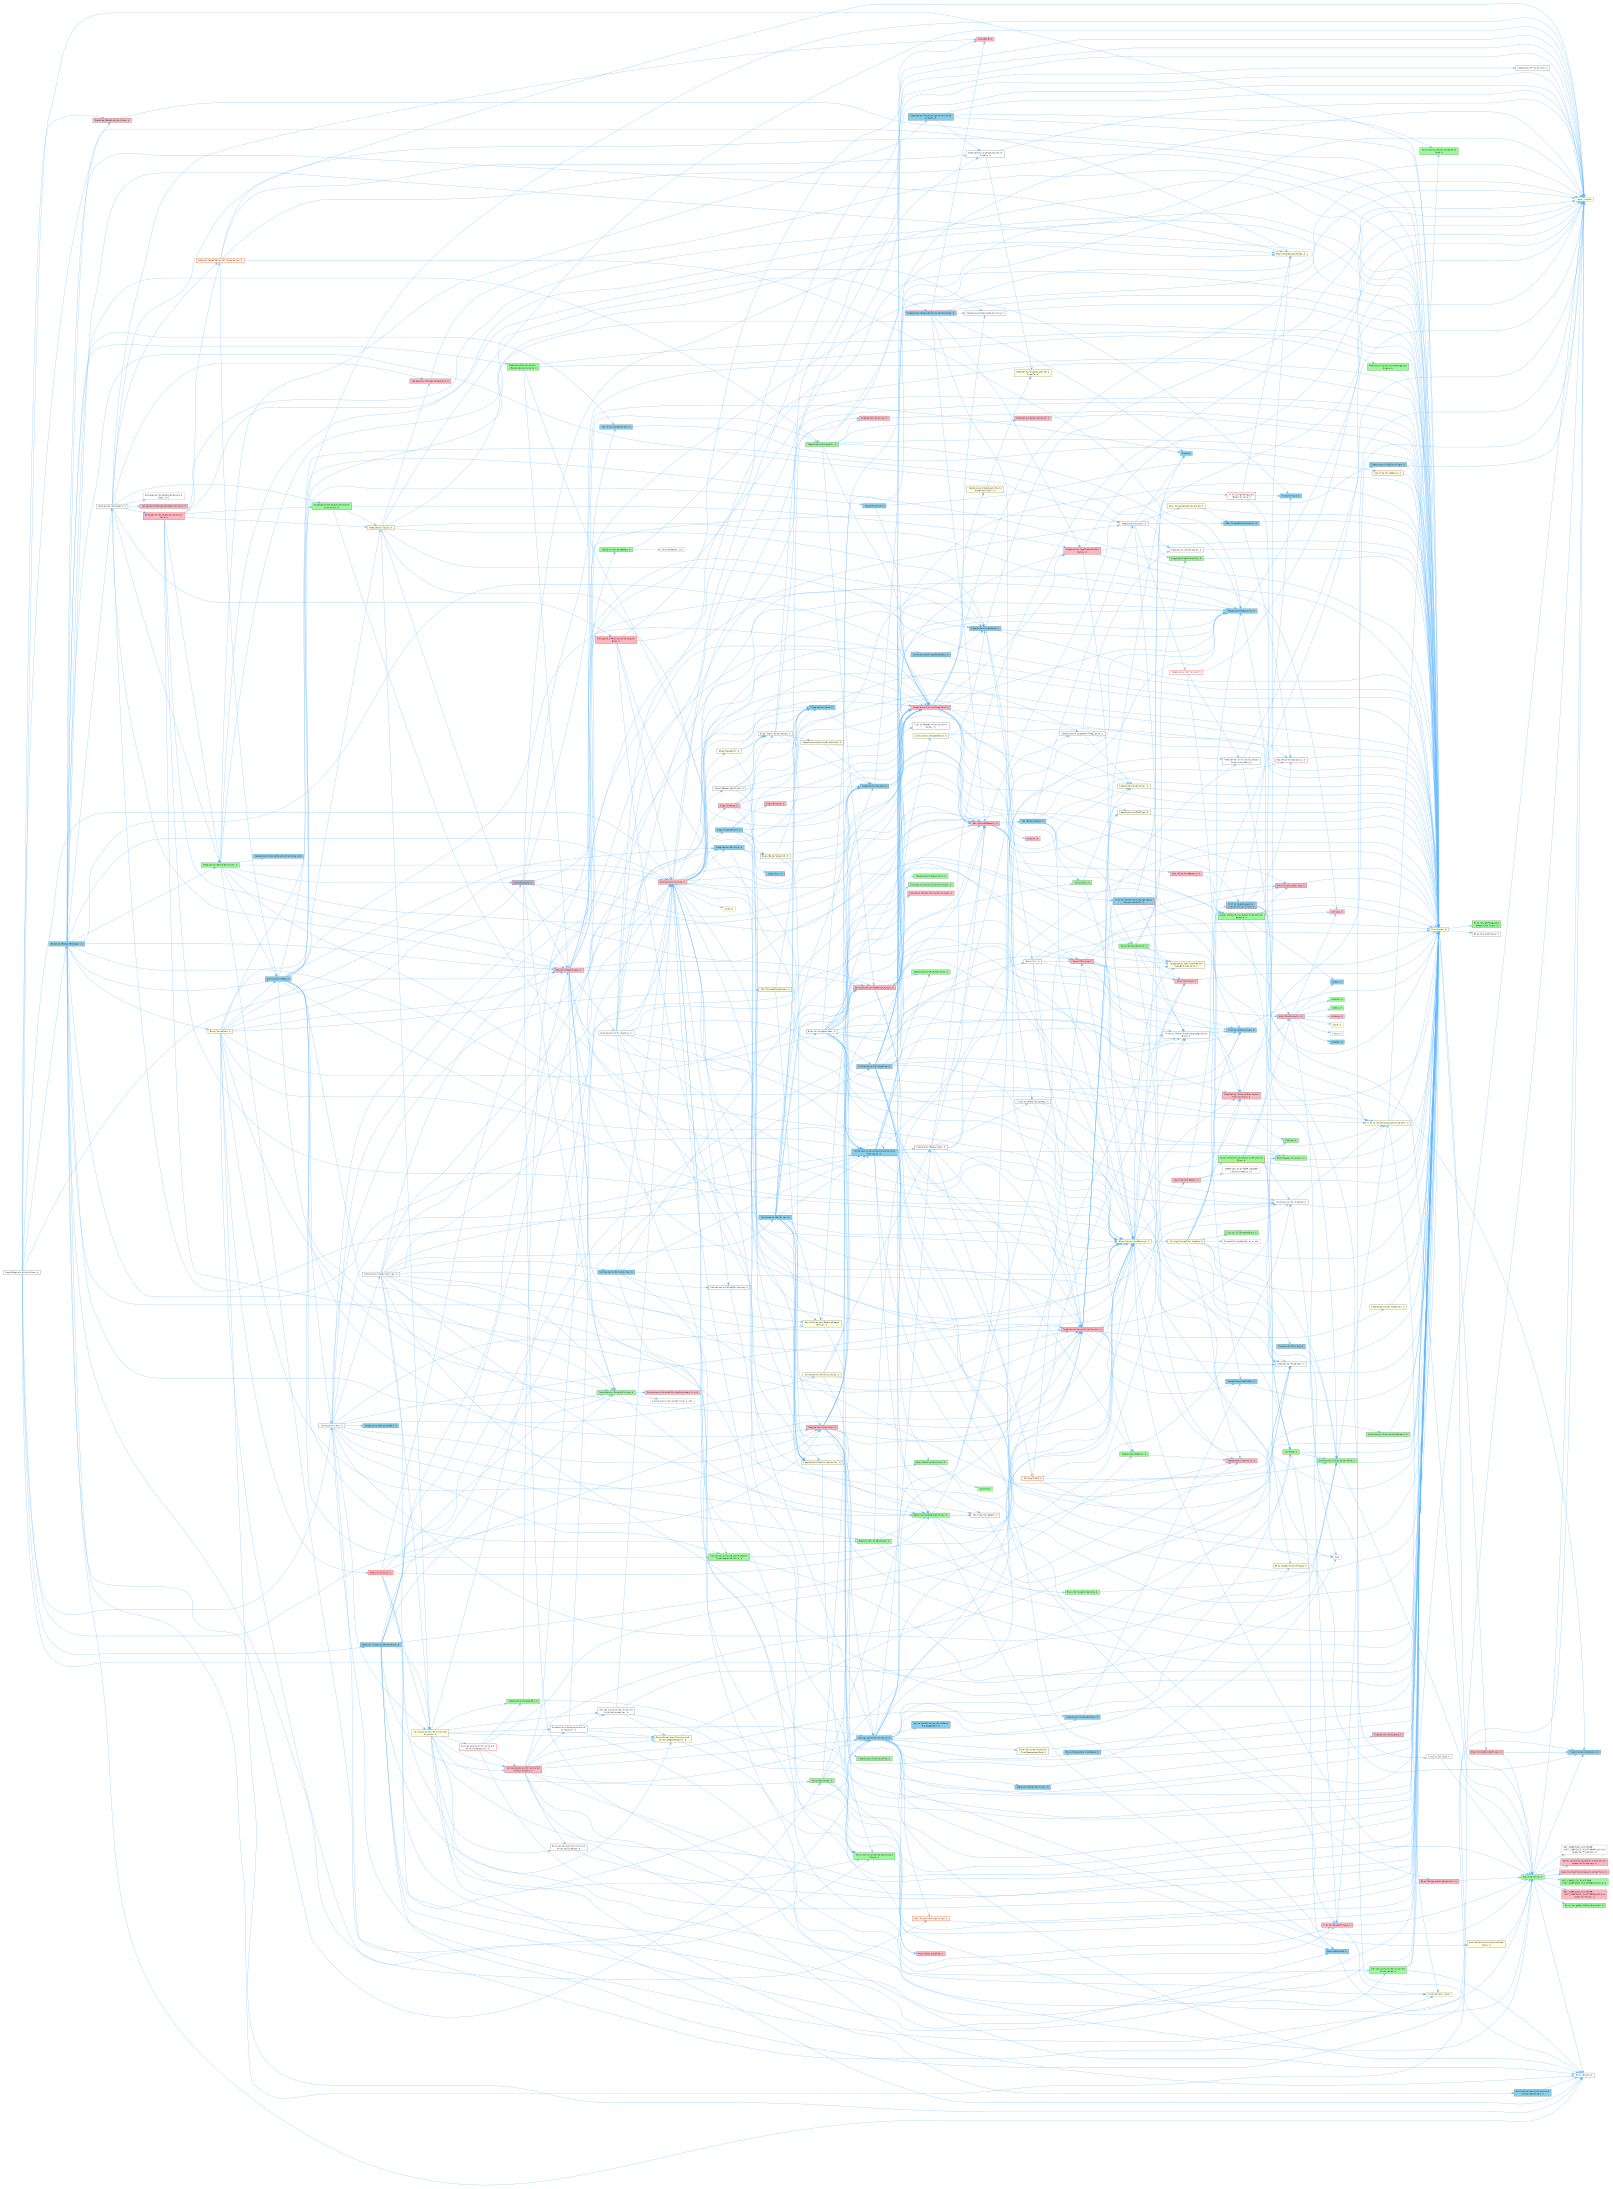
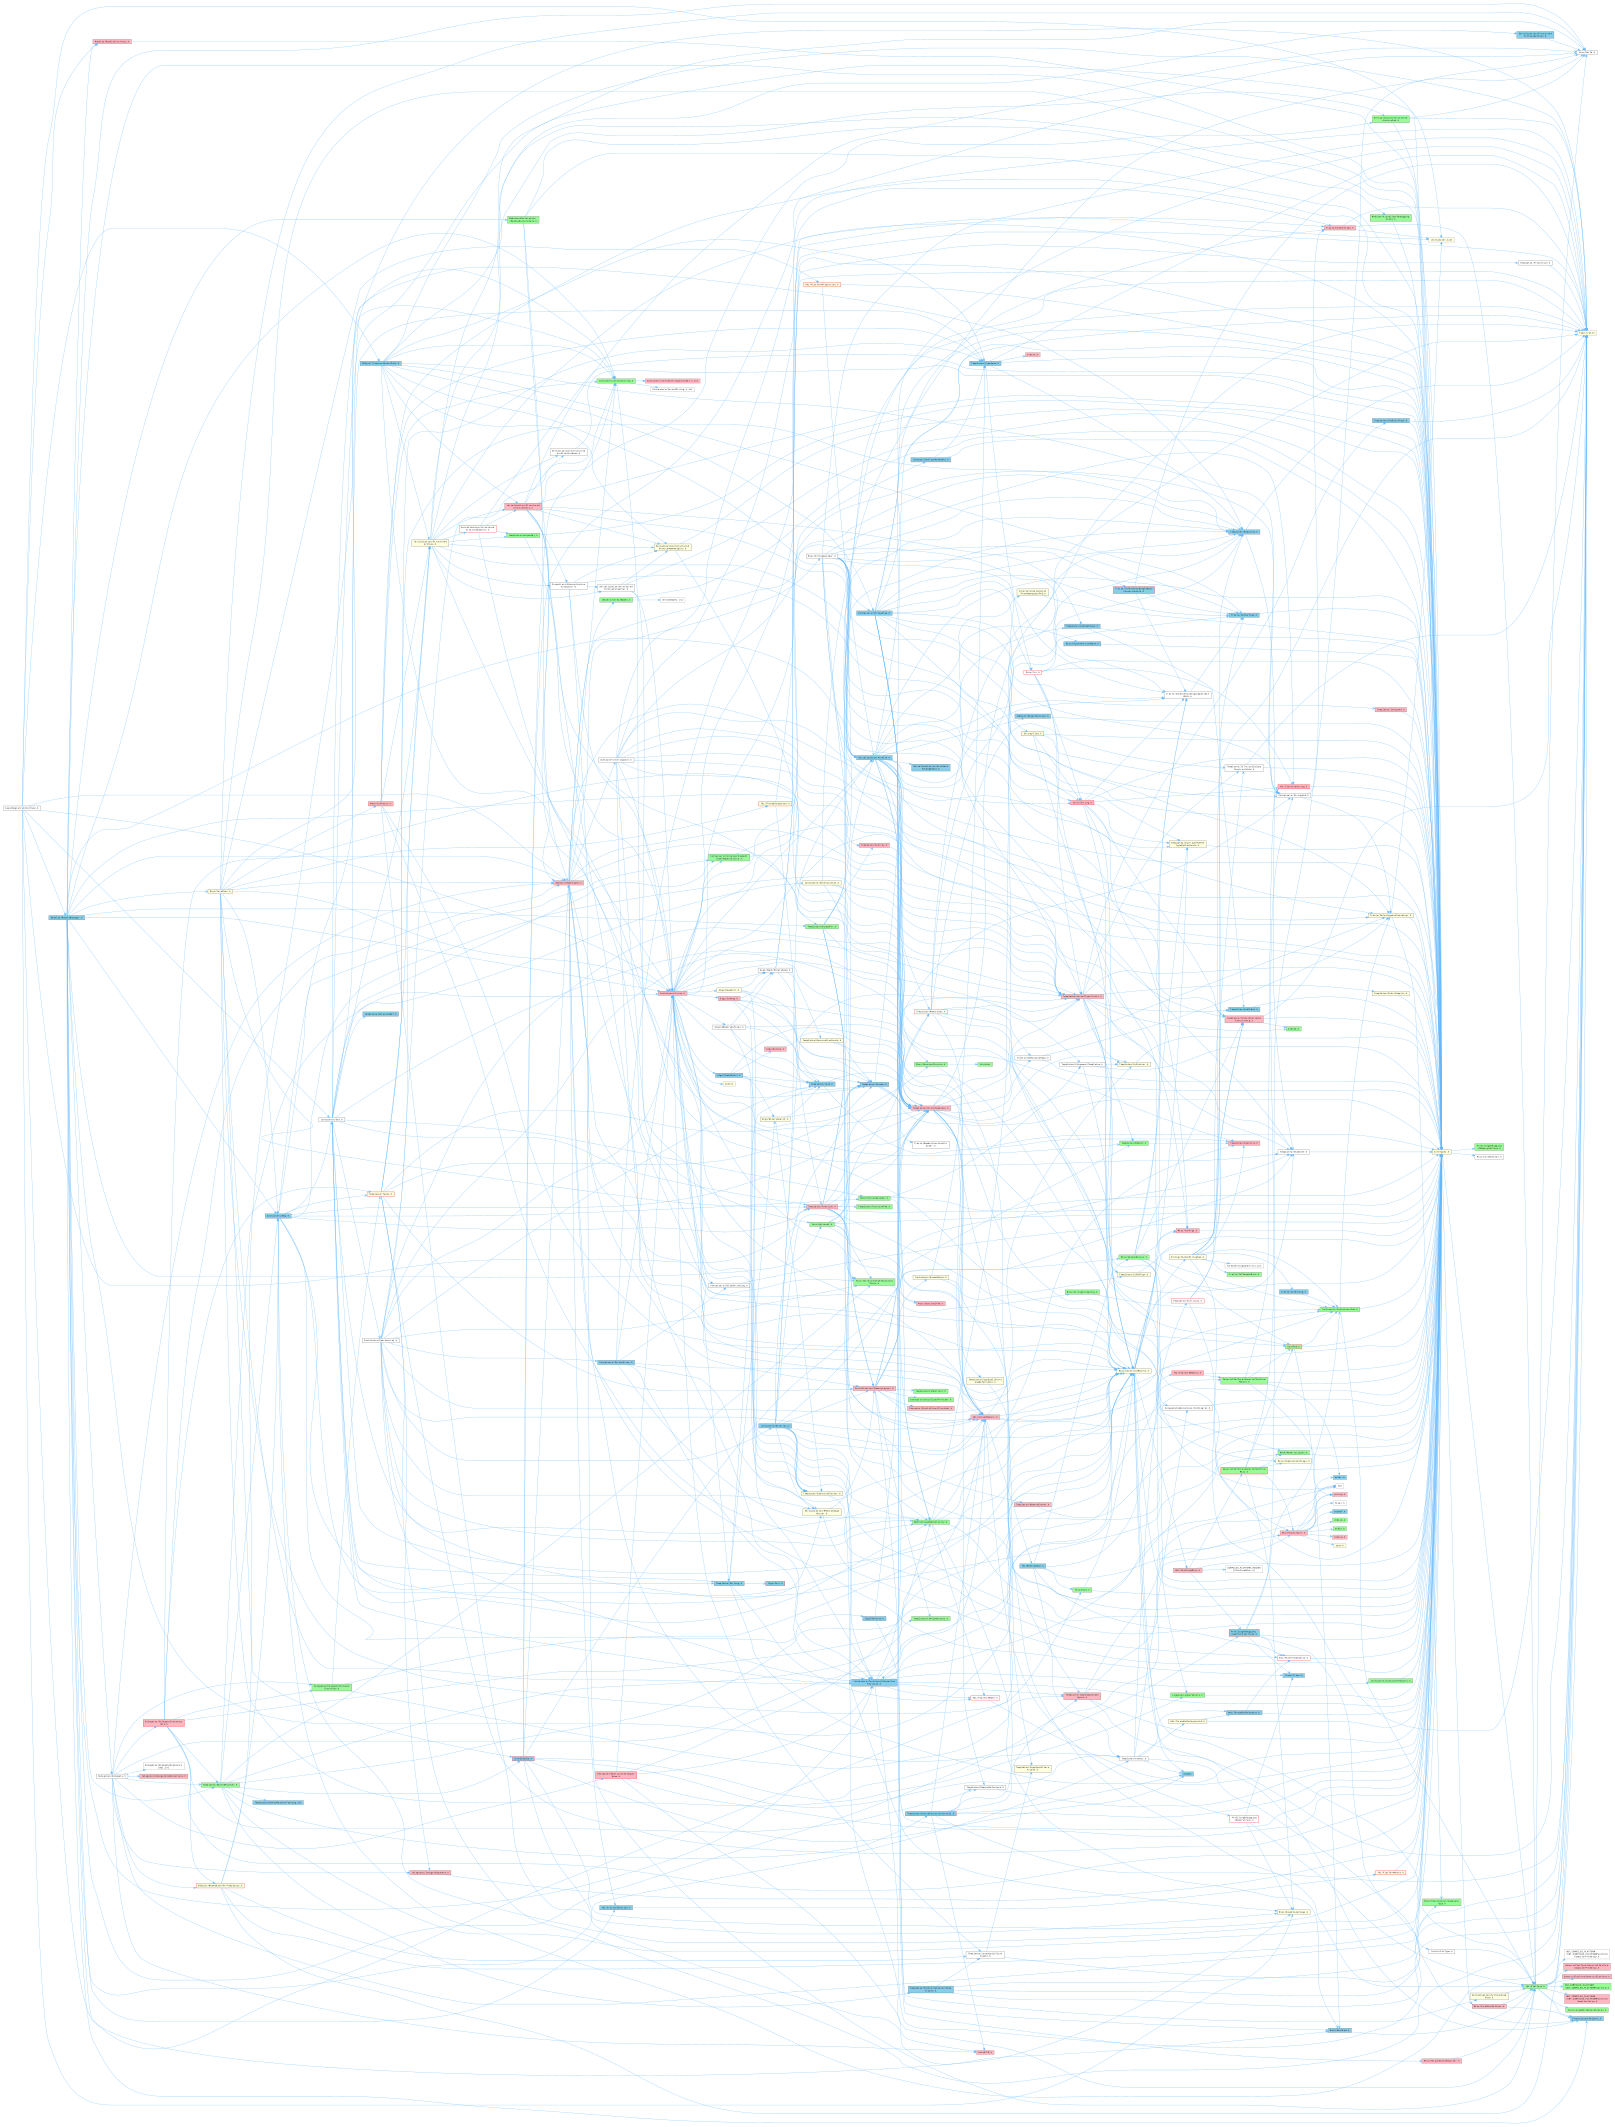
(1186, 550) -> (1188, 1408)
(874, 1541) -> (874, 1198)
(905, 1830) -> (841, 521)
